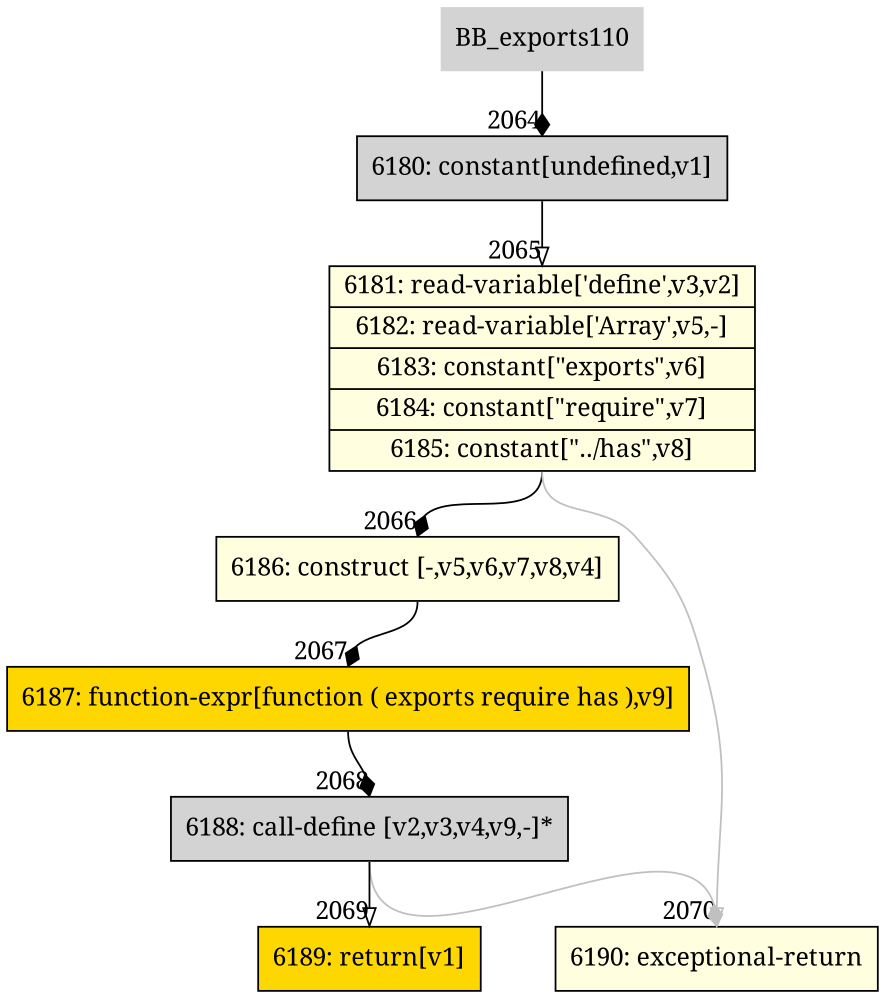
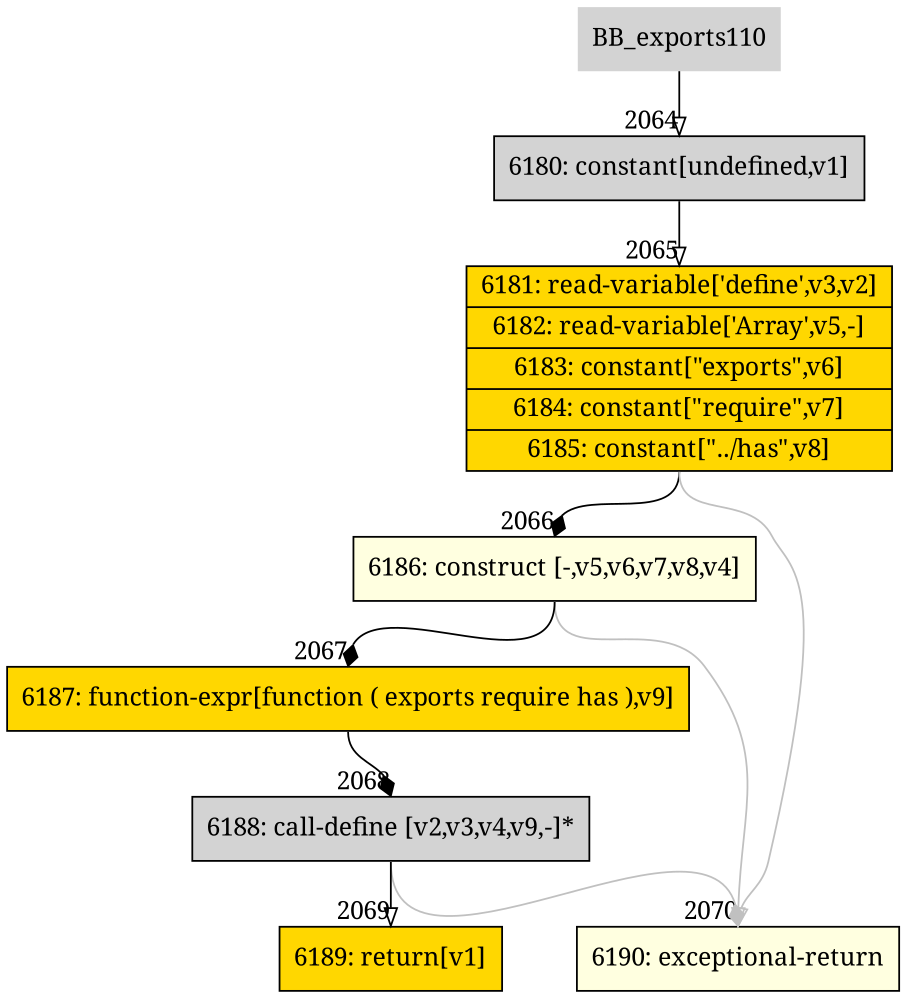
(542, 92) -> (679, 94)
(542, 369) -> (679, 369)
none -> (724, 697)
